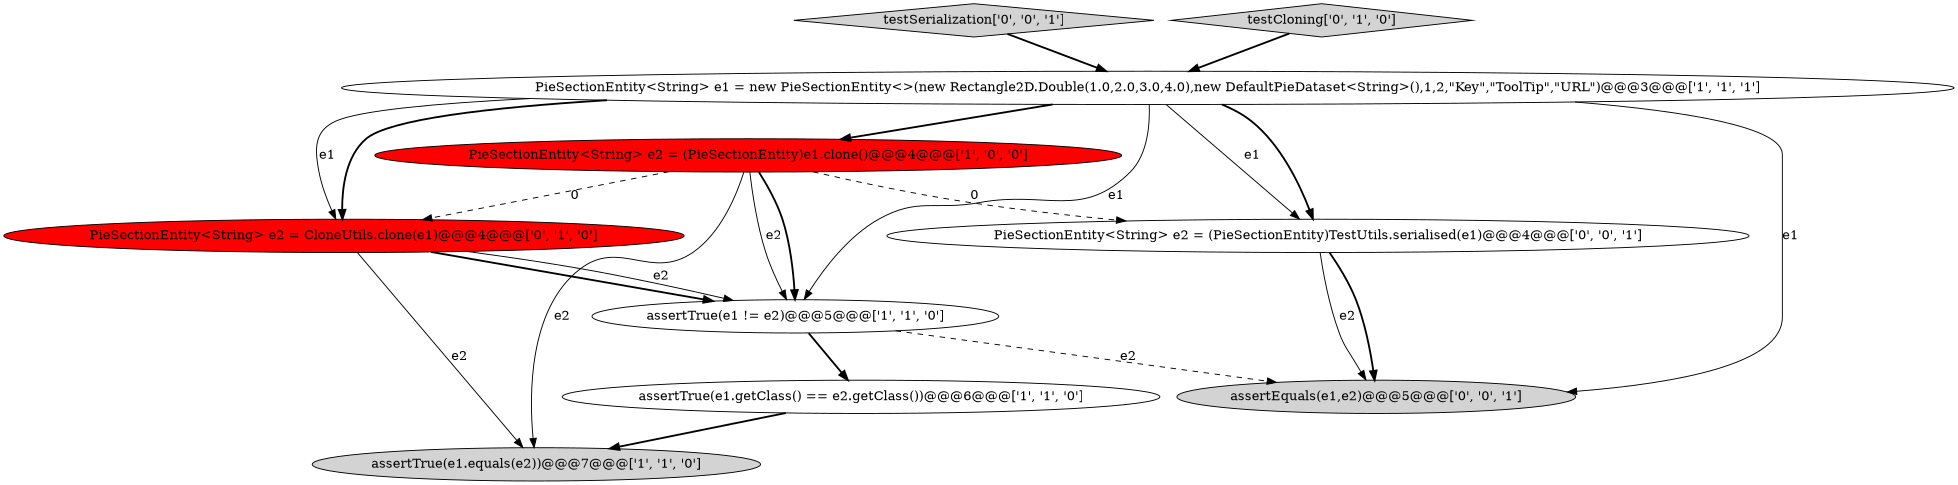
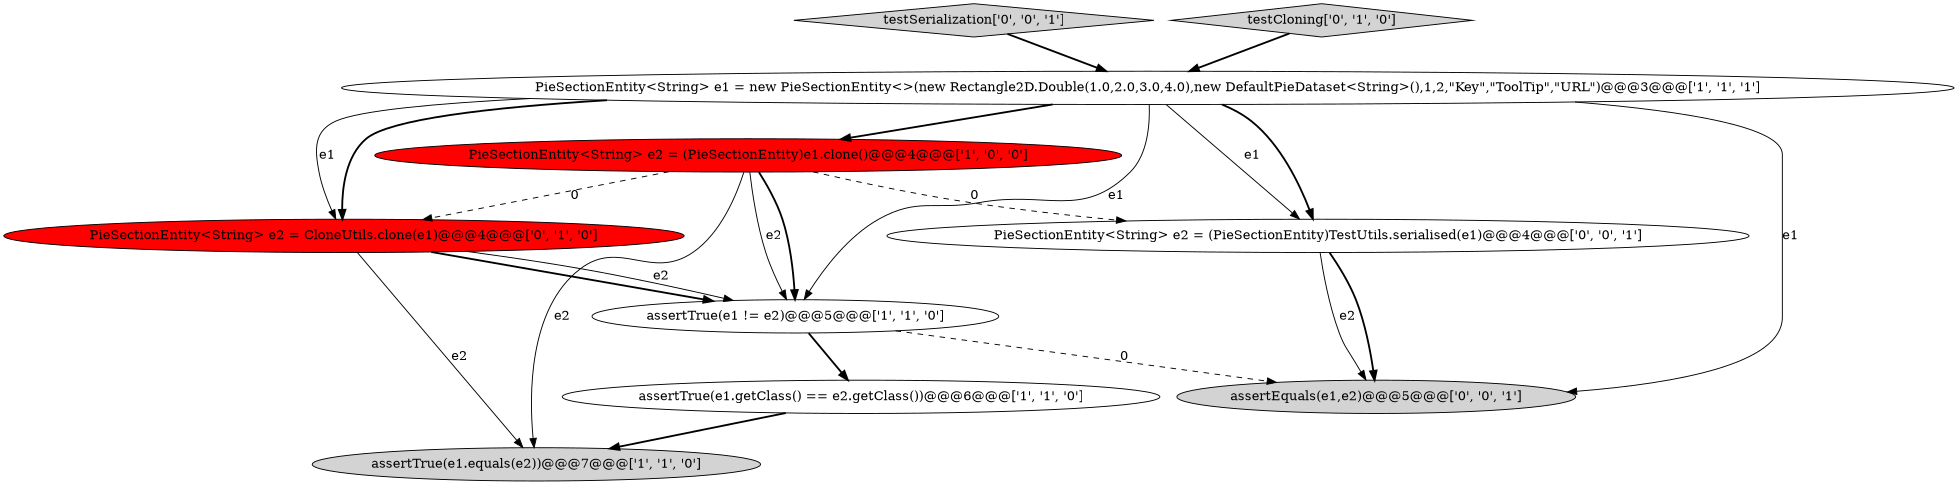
(1128, 357) -> (1125, 357)
